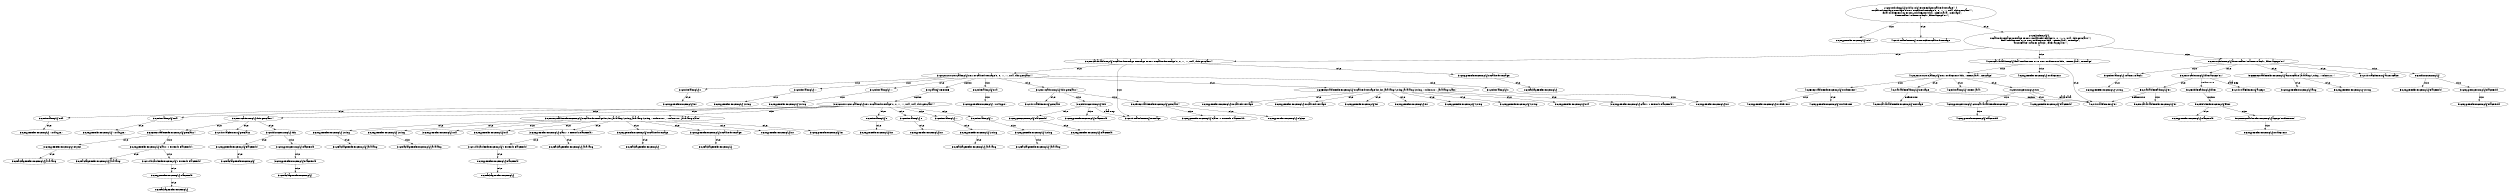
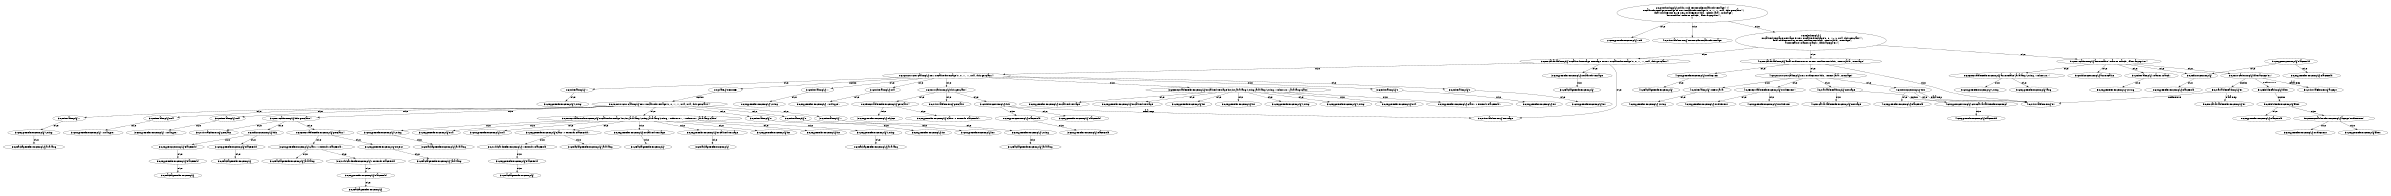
(2379, 76) -> (2095, 76)
(2183, 83) -> (2244, 83)
(2452, 83) -> (2245, 69)
none -> (1656, 90)
(1911, 97) -> (1839, 97)
(2065, 97) -> (1937, 97)
(2158, 97) -> (2231, 97)
none -> (1647, 104)
none -> (2363, 133)
